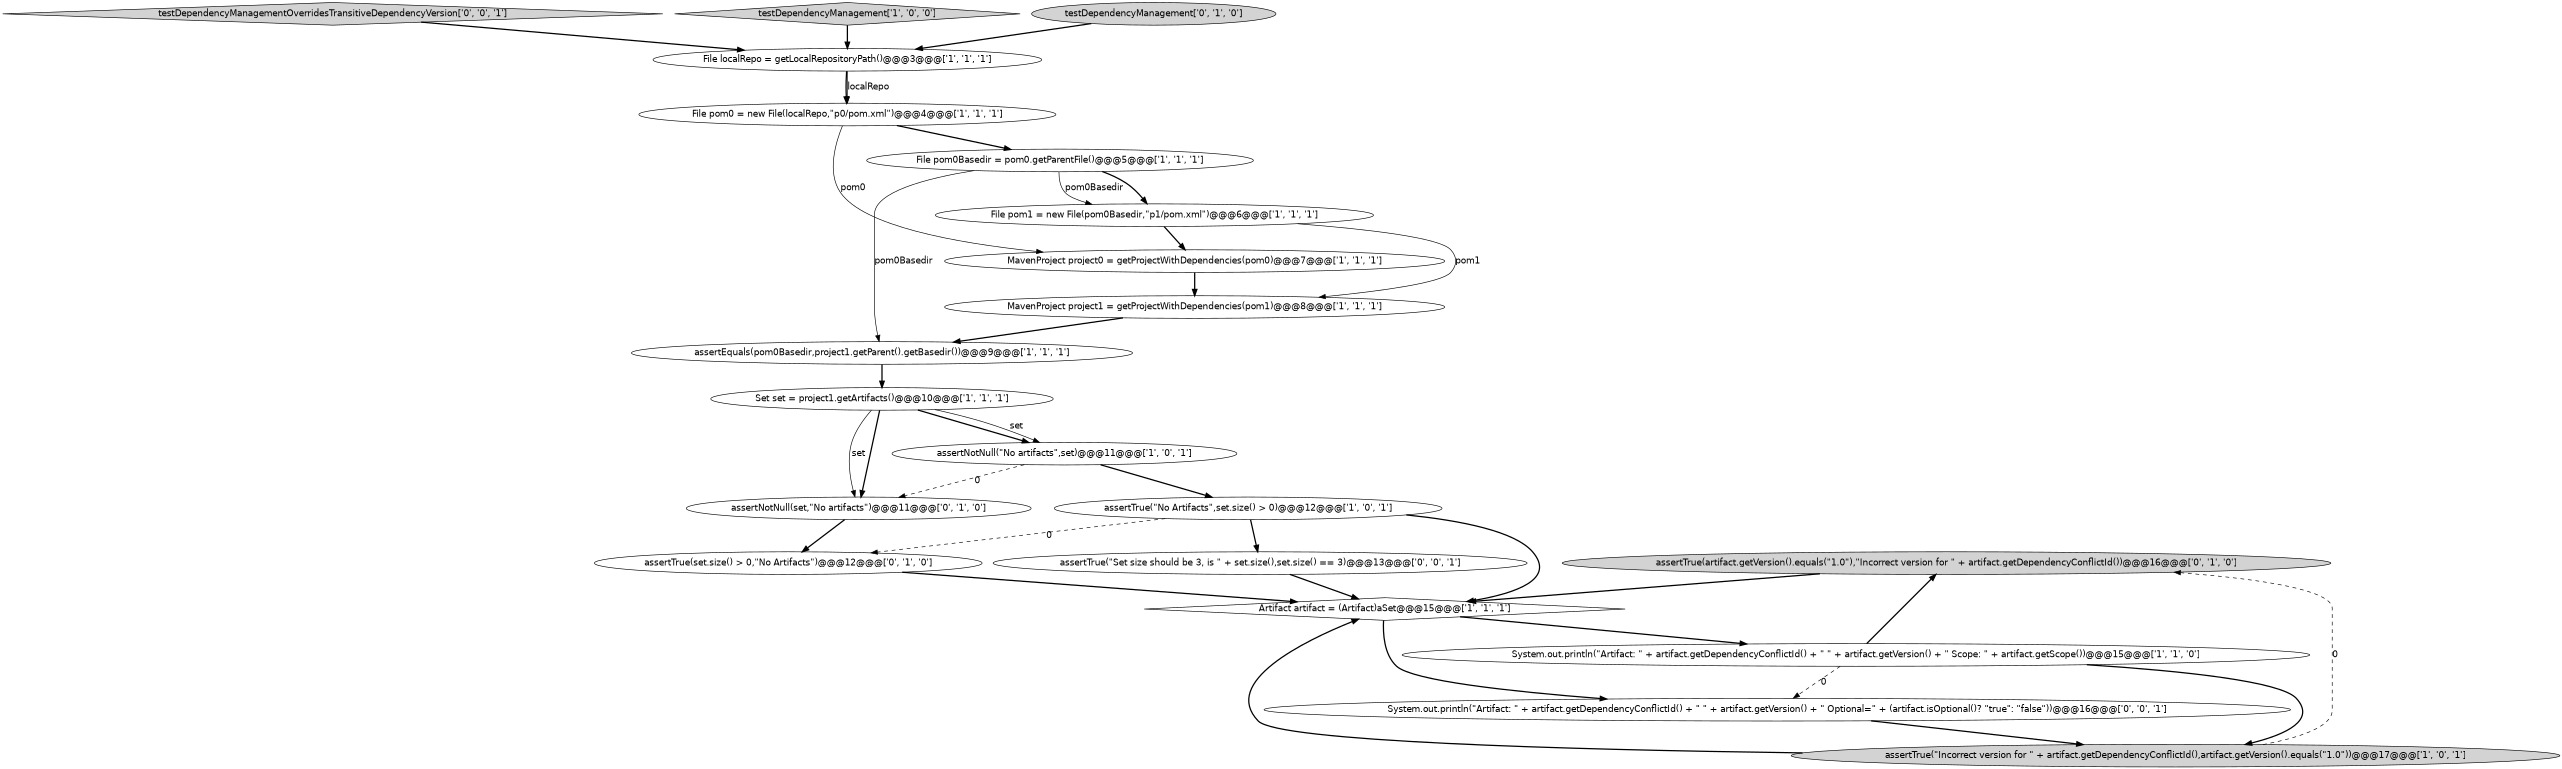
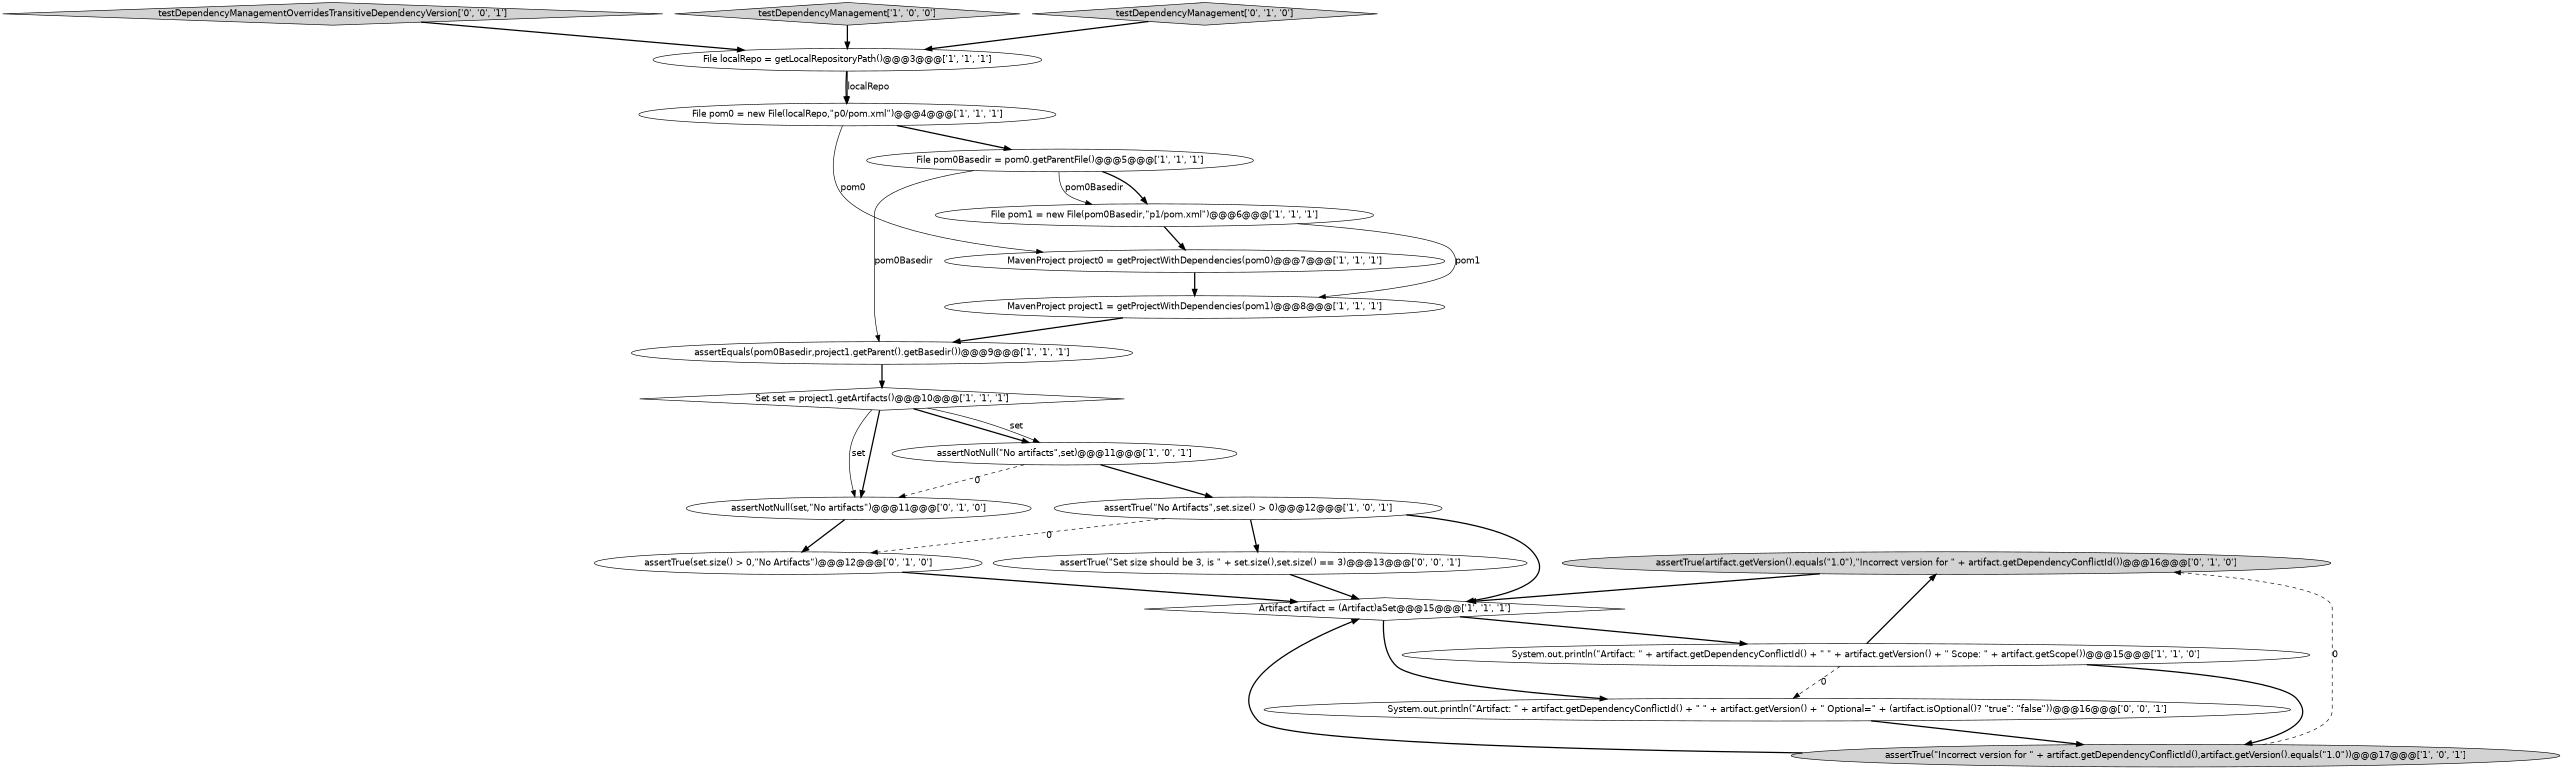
(1154, 14) -> (1205, 14)
(882, 399) -> (882, 399)
